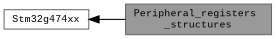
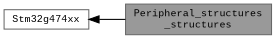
(199, 19) -> (199, 19)
